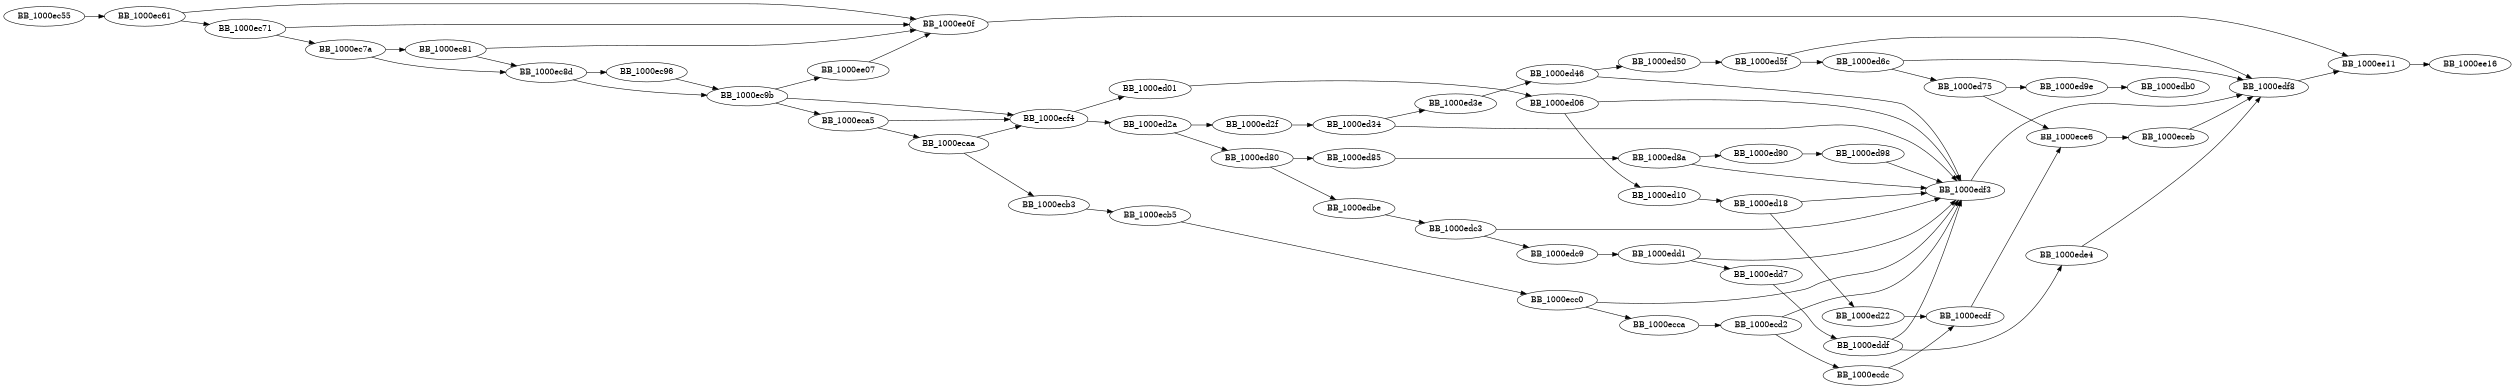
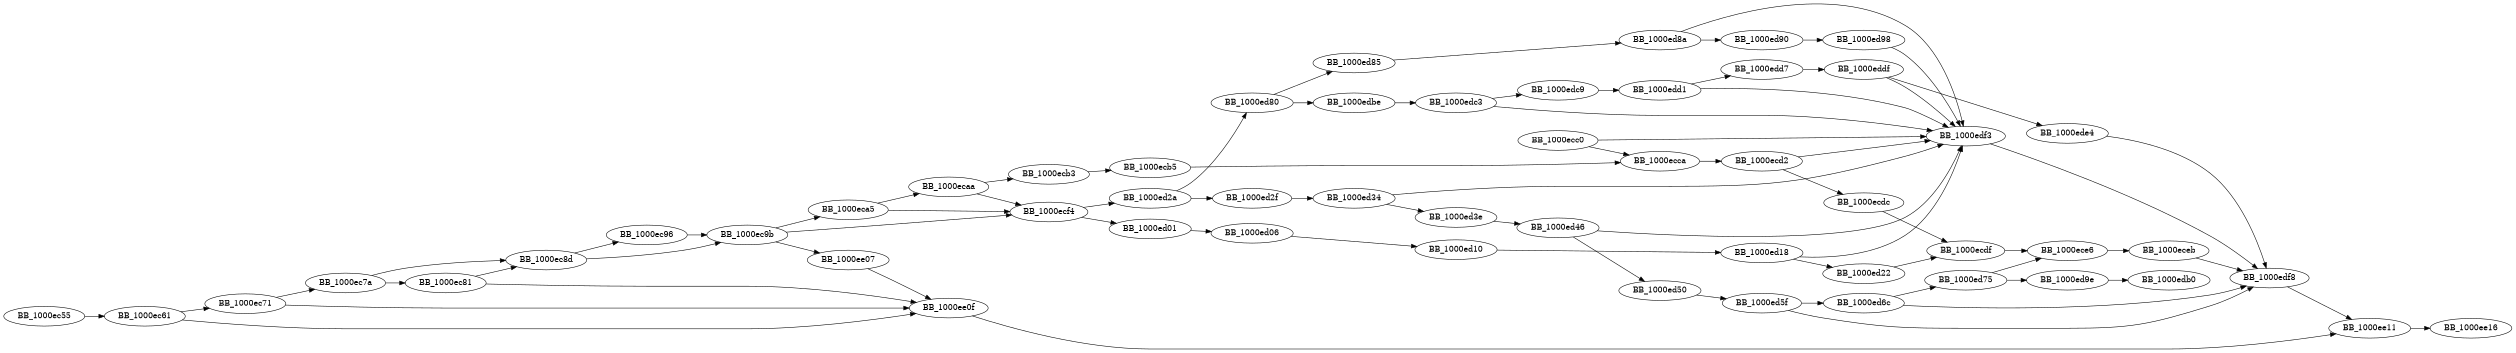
(1790, 102) -> none
(1351, 257) -> (1403, 166)
